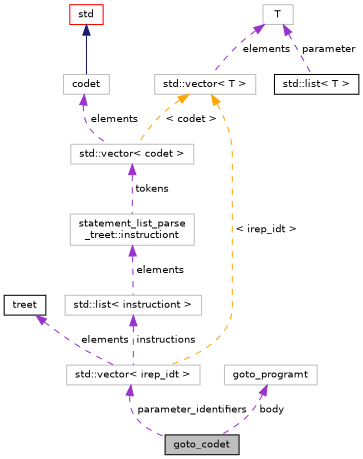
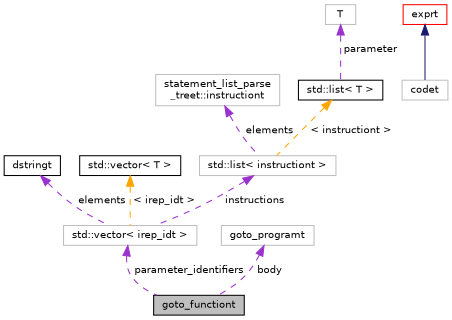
(86, 15) -> (425, 15)
(232, 51) -> none
(205, 84) -> (130, 166)
none -> (300, 132)
(132, 154) -> none
(25, 305) -> (32, 166)
(202, 445) -> (199, 305)
